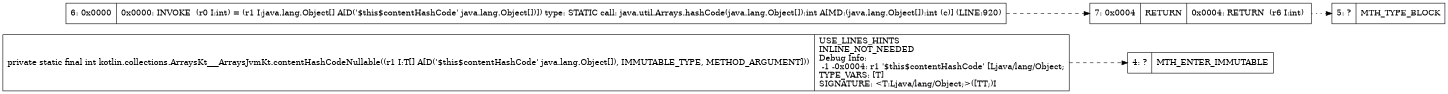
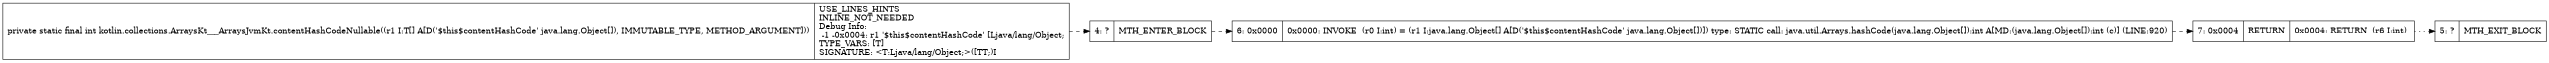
(1400, 13) -> (2503, 31)
none -> (1219, 31)
(1213, 63) -> (1163, 31)
